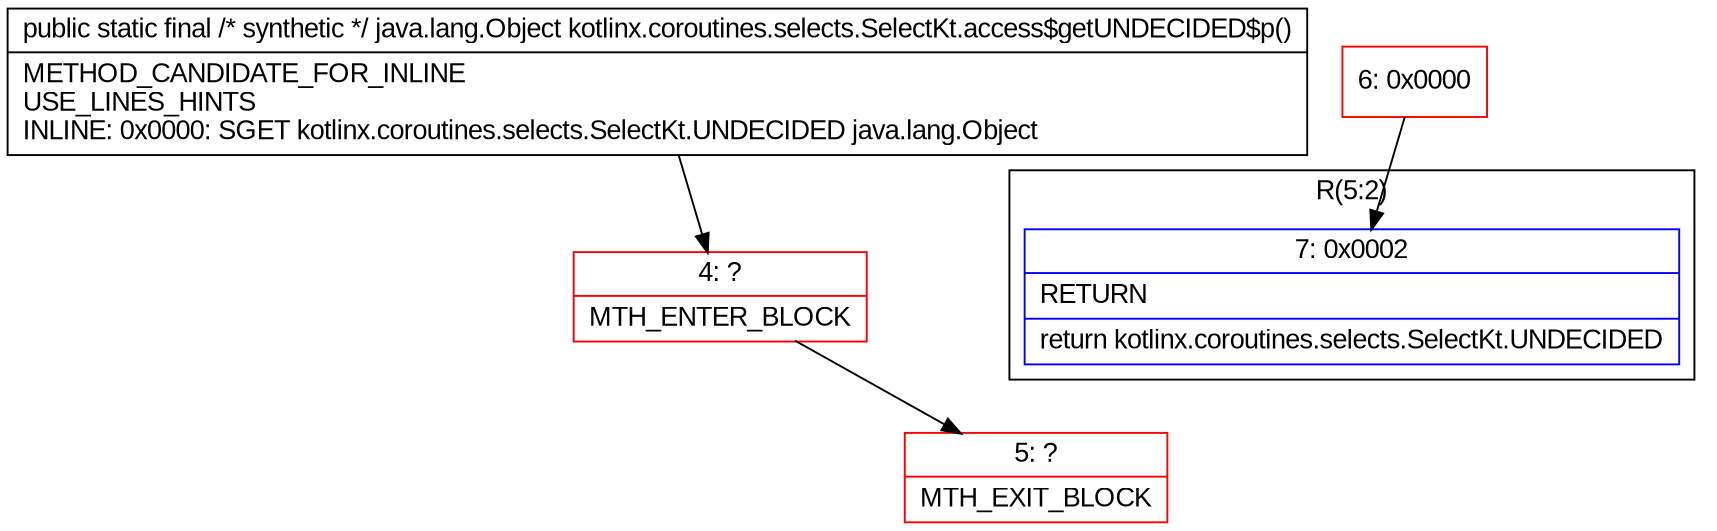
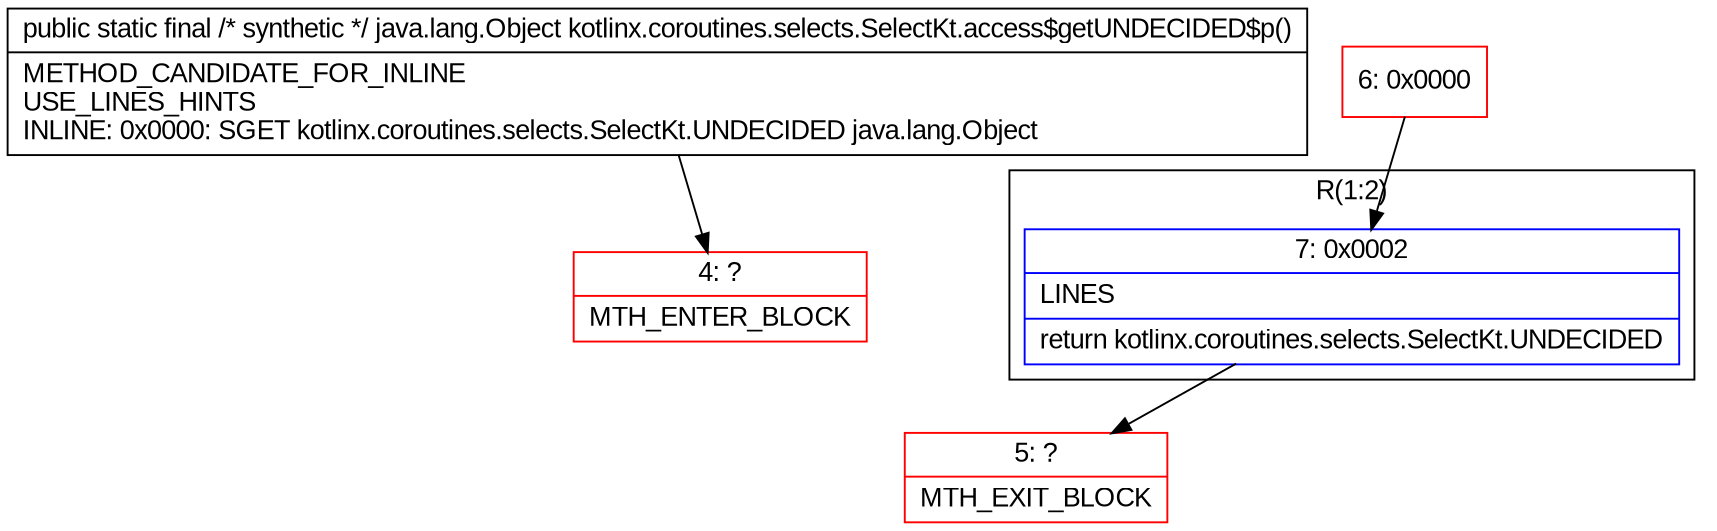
(1352, 192) -> (1352, 192)
(1094, 295) -> (1078, 295)
(870, 382) -> (1182, 394)
